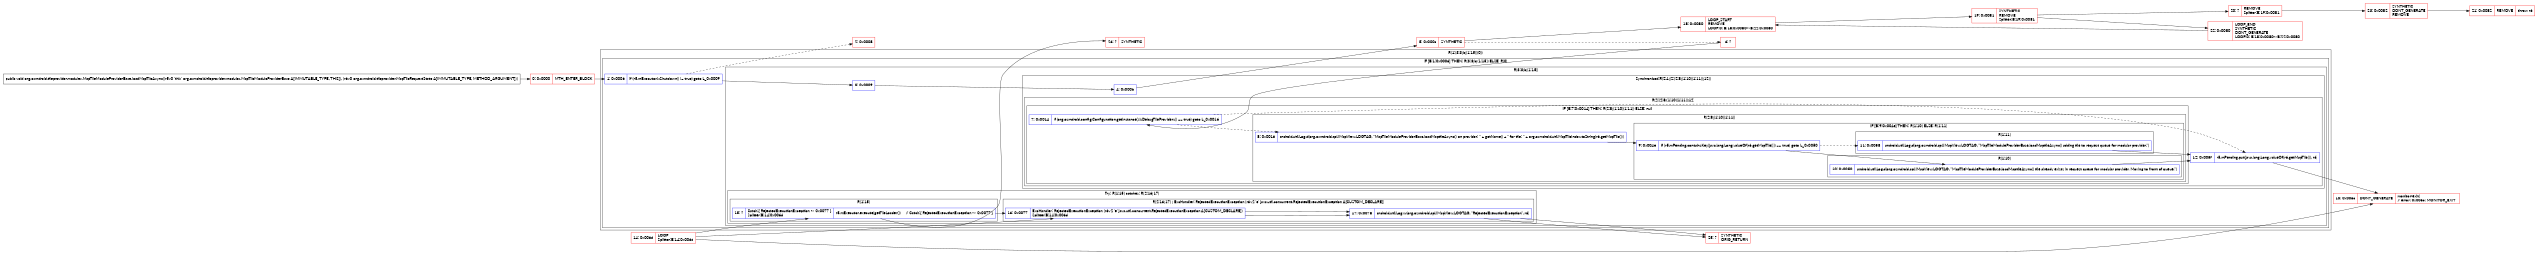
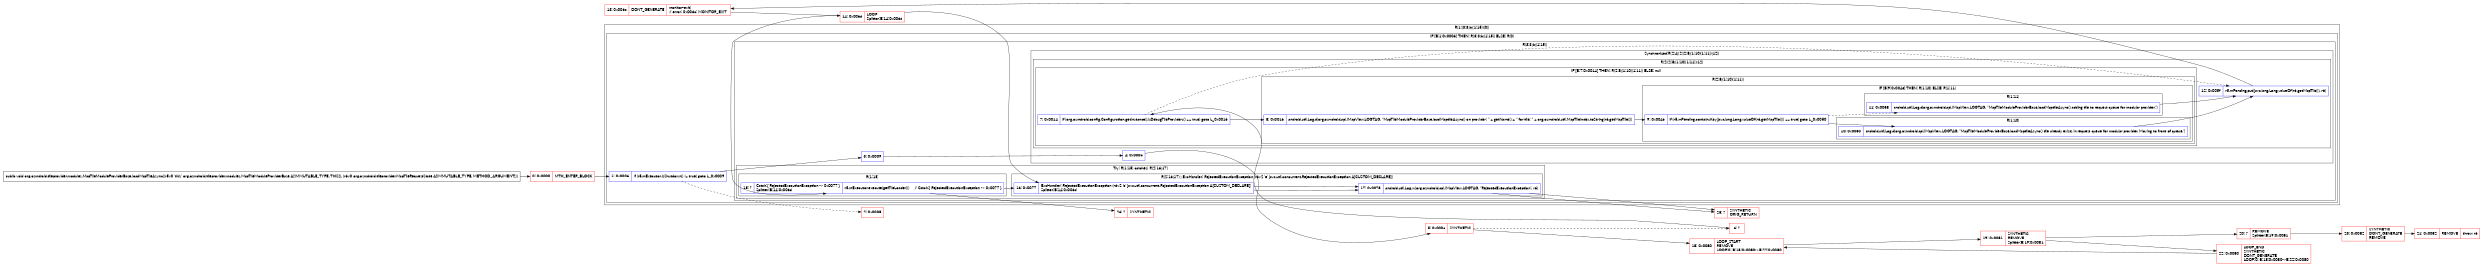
(1226, 129) -> (1242, 120)
(1535, 251) -> (784, 14)
